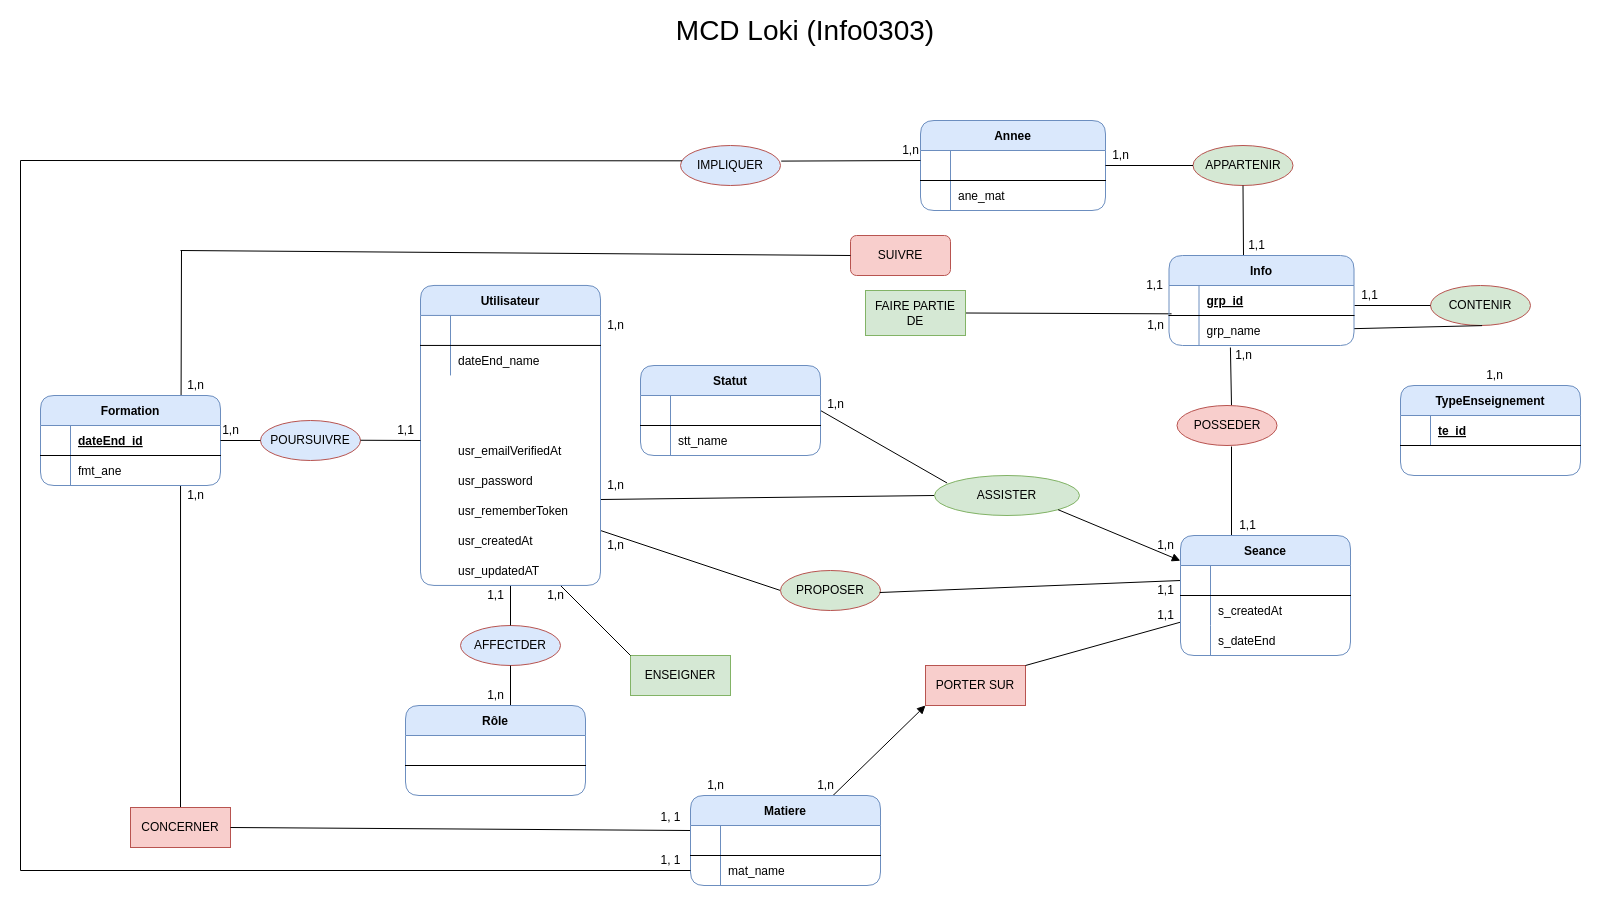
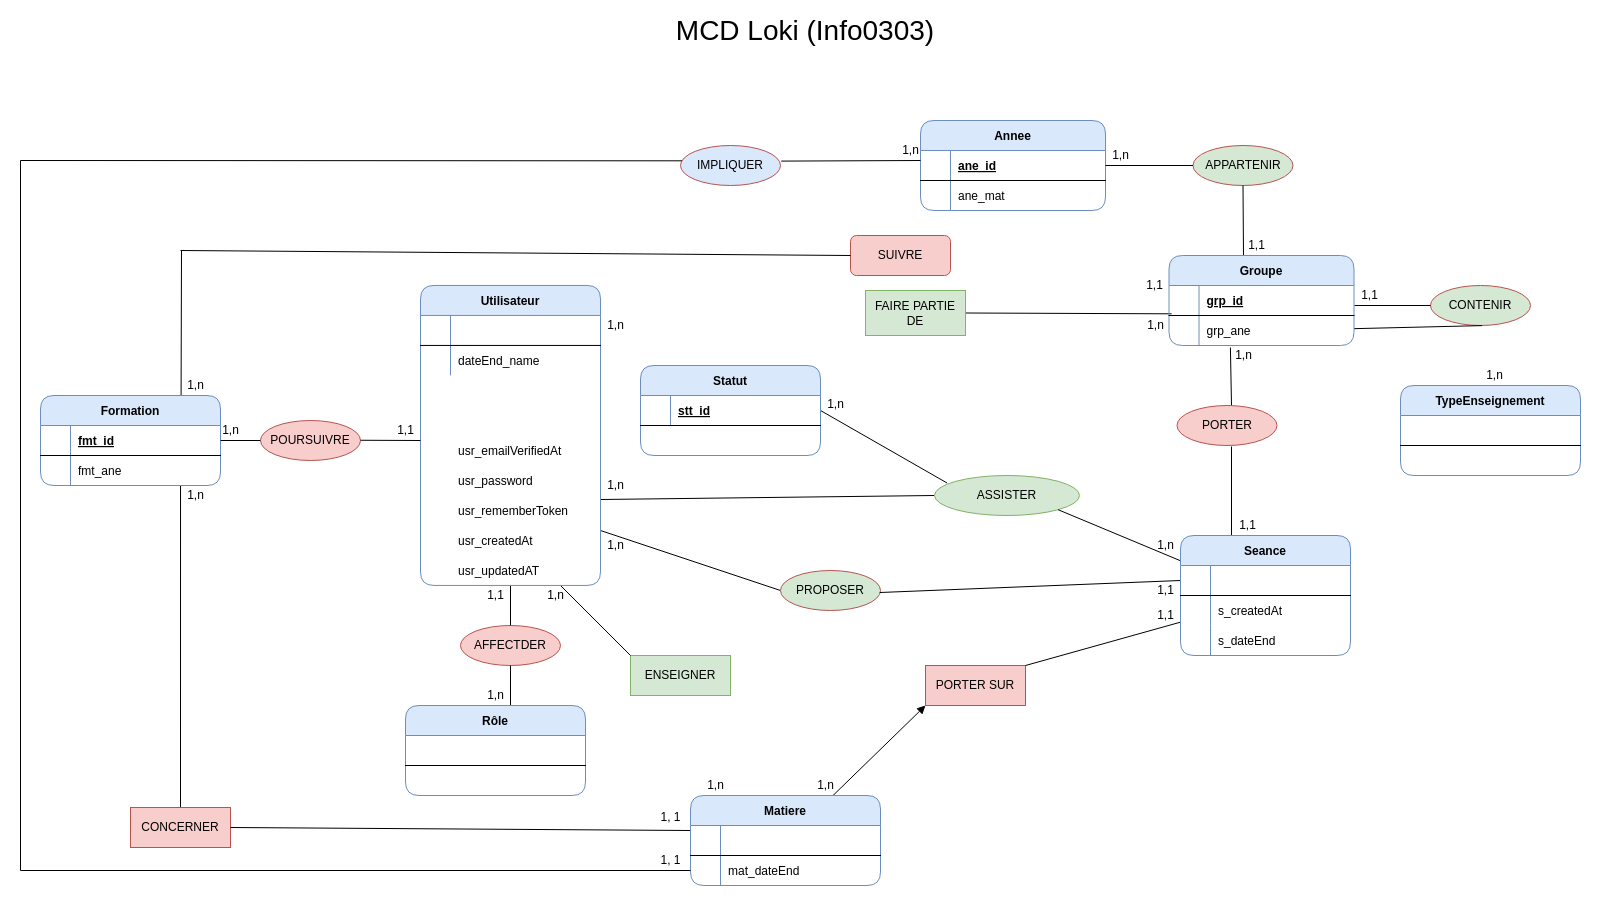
none -> (1028, 166)
(1261, 271) -> (1261, 271)
(1233, 331) -> (1230, 331)
none -> (746, 411)
(1228, 426) -> (1228, 426)
(1506, 431) -> none
(110, 441) -> (97, 441)
(311, 441) -> (311, 441)
(746, 441) -> none
(1171, 557) -> (1175, 558)
(511, 646) -> (511, 646)
(755, 871) -> (765, 871)
